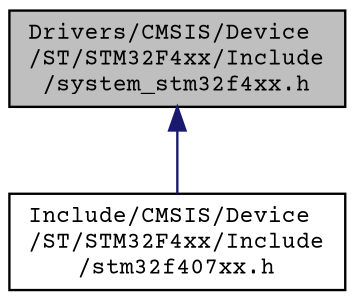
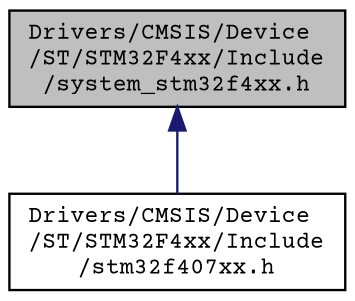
(177, 242) -> (177, 242)
